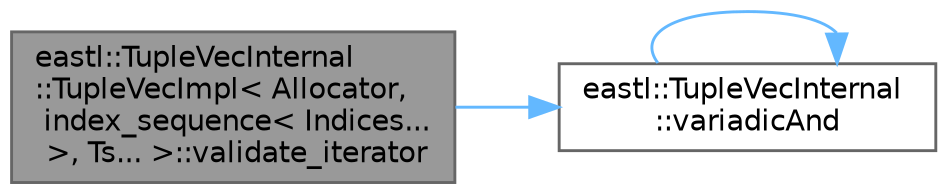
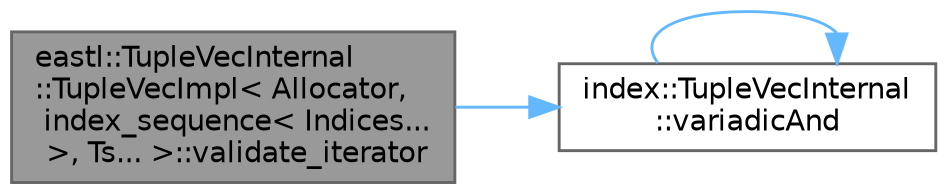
(747, 107) -> (747, 107)
